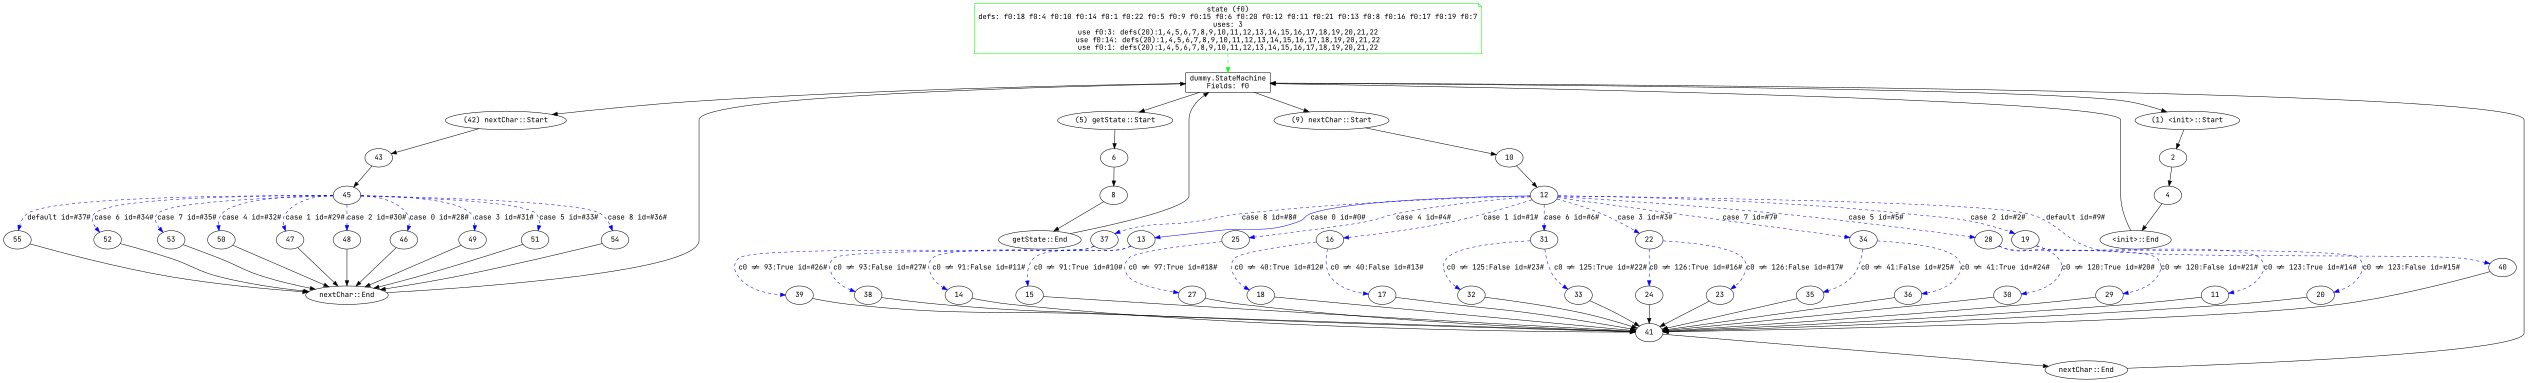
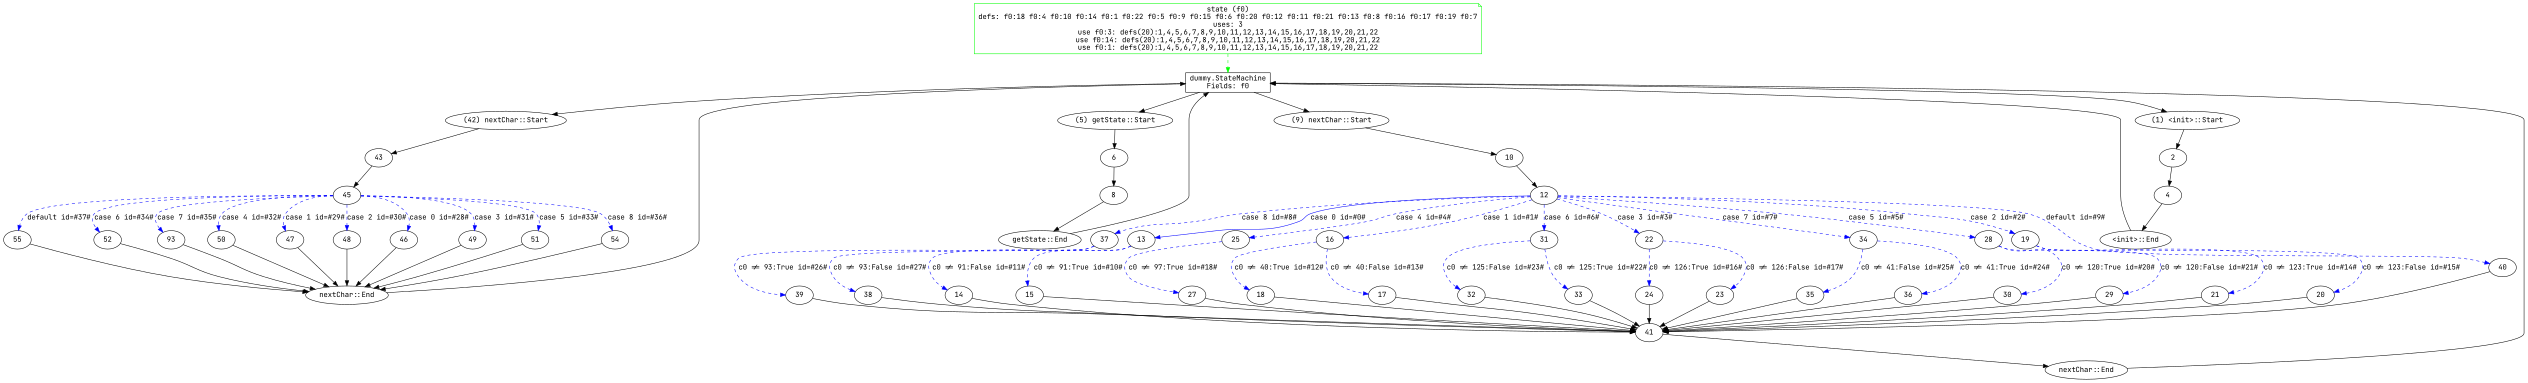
(171, 240) -> (171, 240)
(2215, 295) -> (2215, 295)
